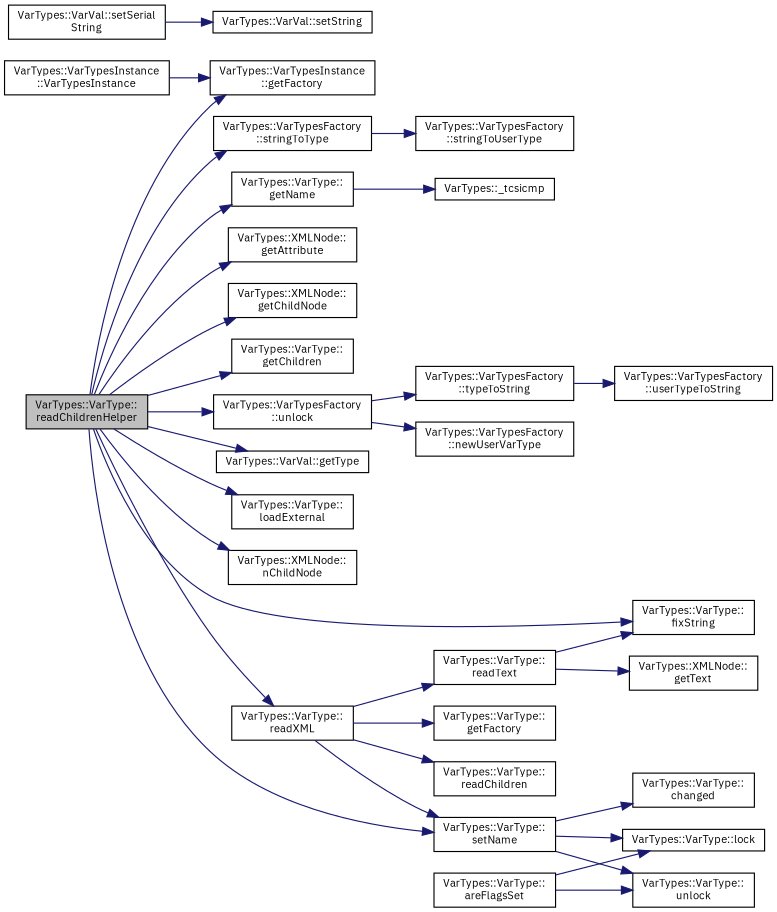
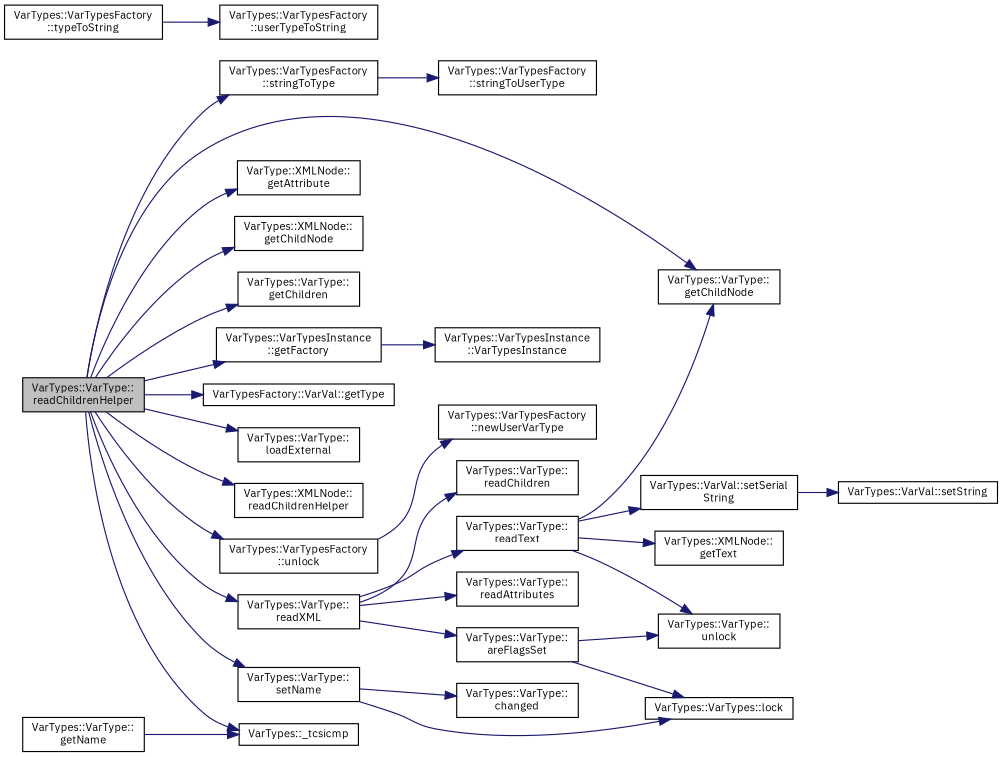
(184, 78) -> (402, 345)
(293, 245) -> (299, 178)
(145, 293) -> (123, 587)
(388, 398) -> none
(293, 462) -> (299, 395)
none -> (604, 516)
(293, 567) -> (299, 500)
(694, 617) -> (719, 287)
(495, 723) -> (517, 589)
(370, 780) -> (402, 627)
(694, 840) -> (719, 708)
(586, 860) -> (629, 576)
